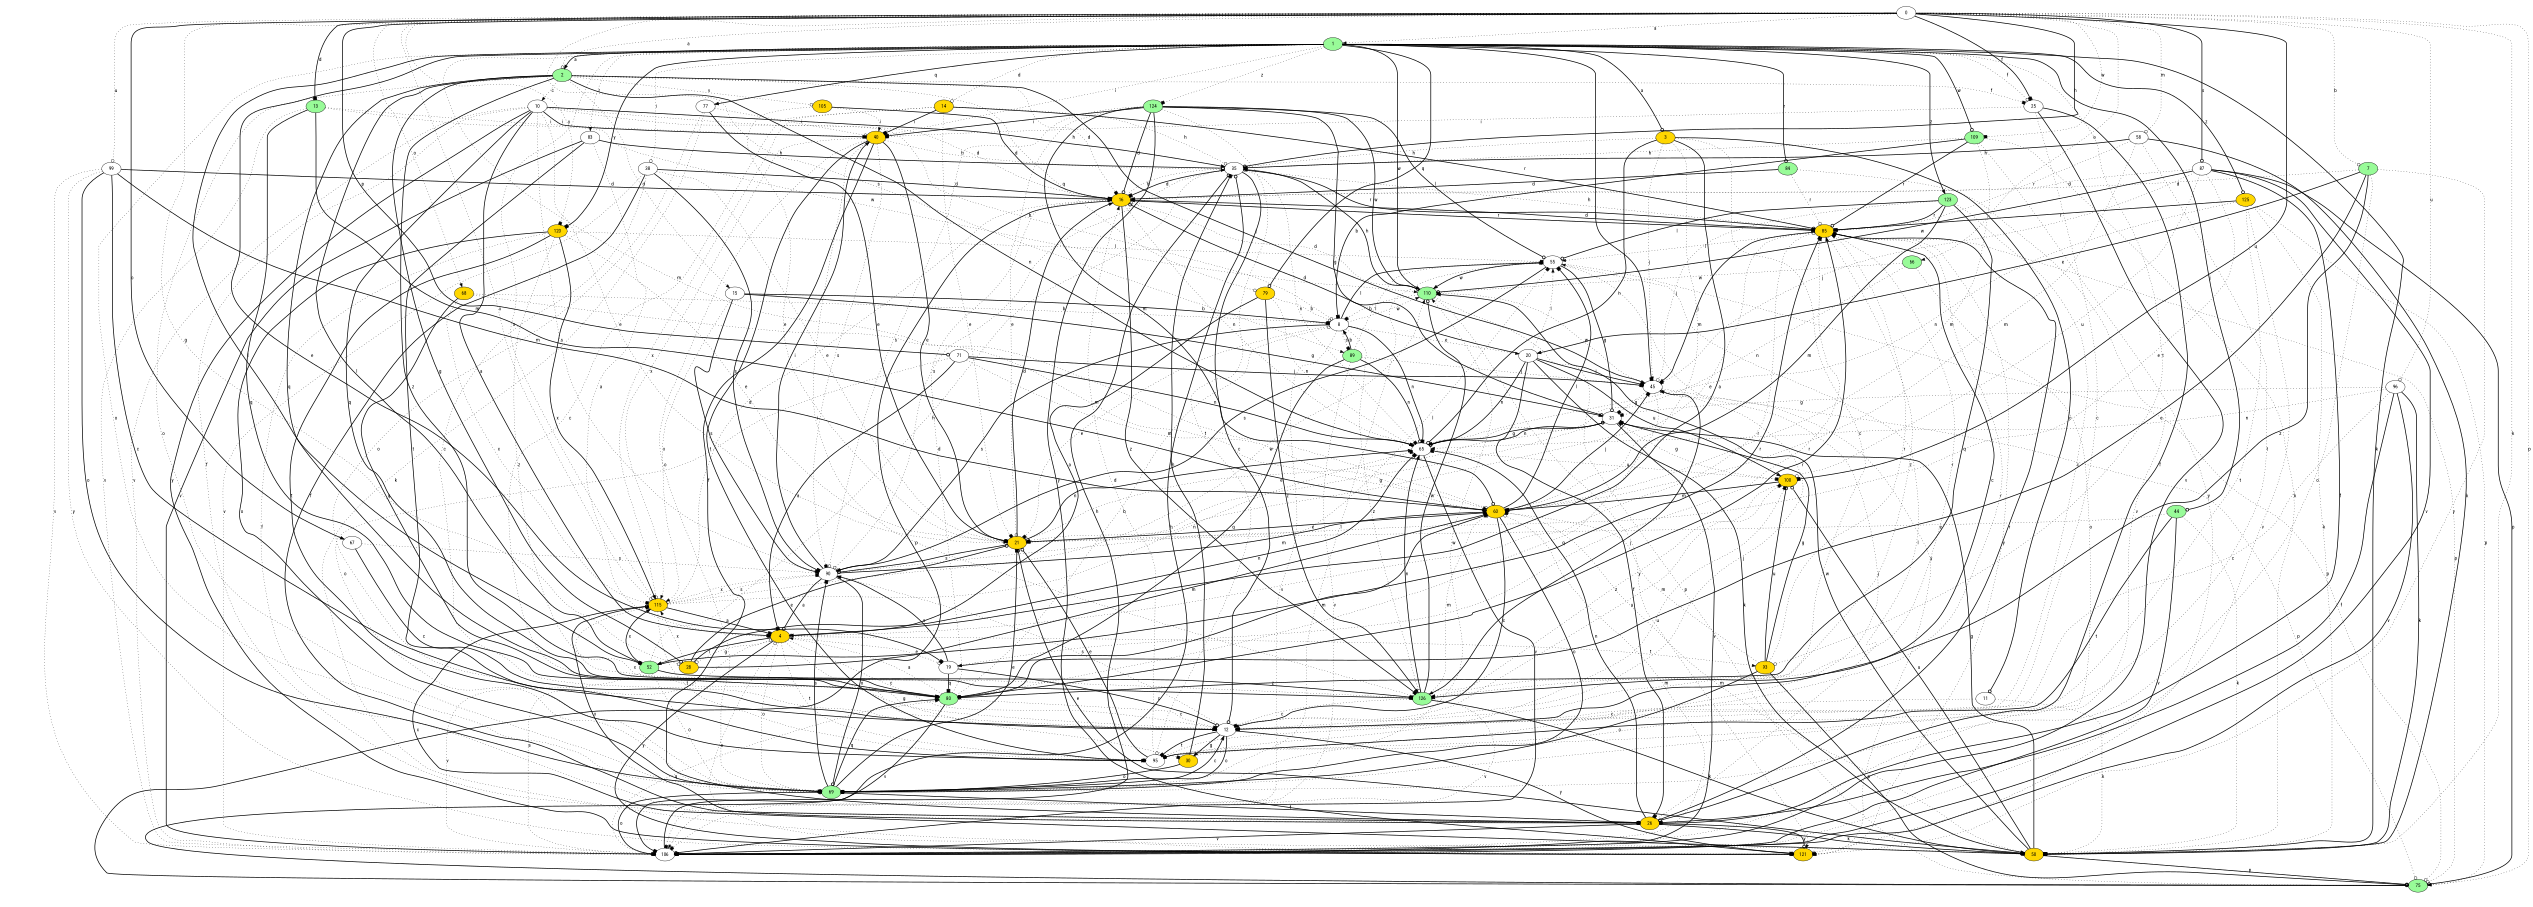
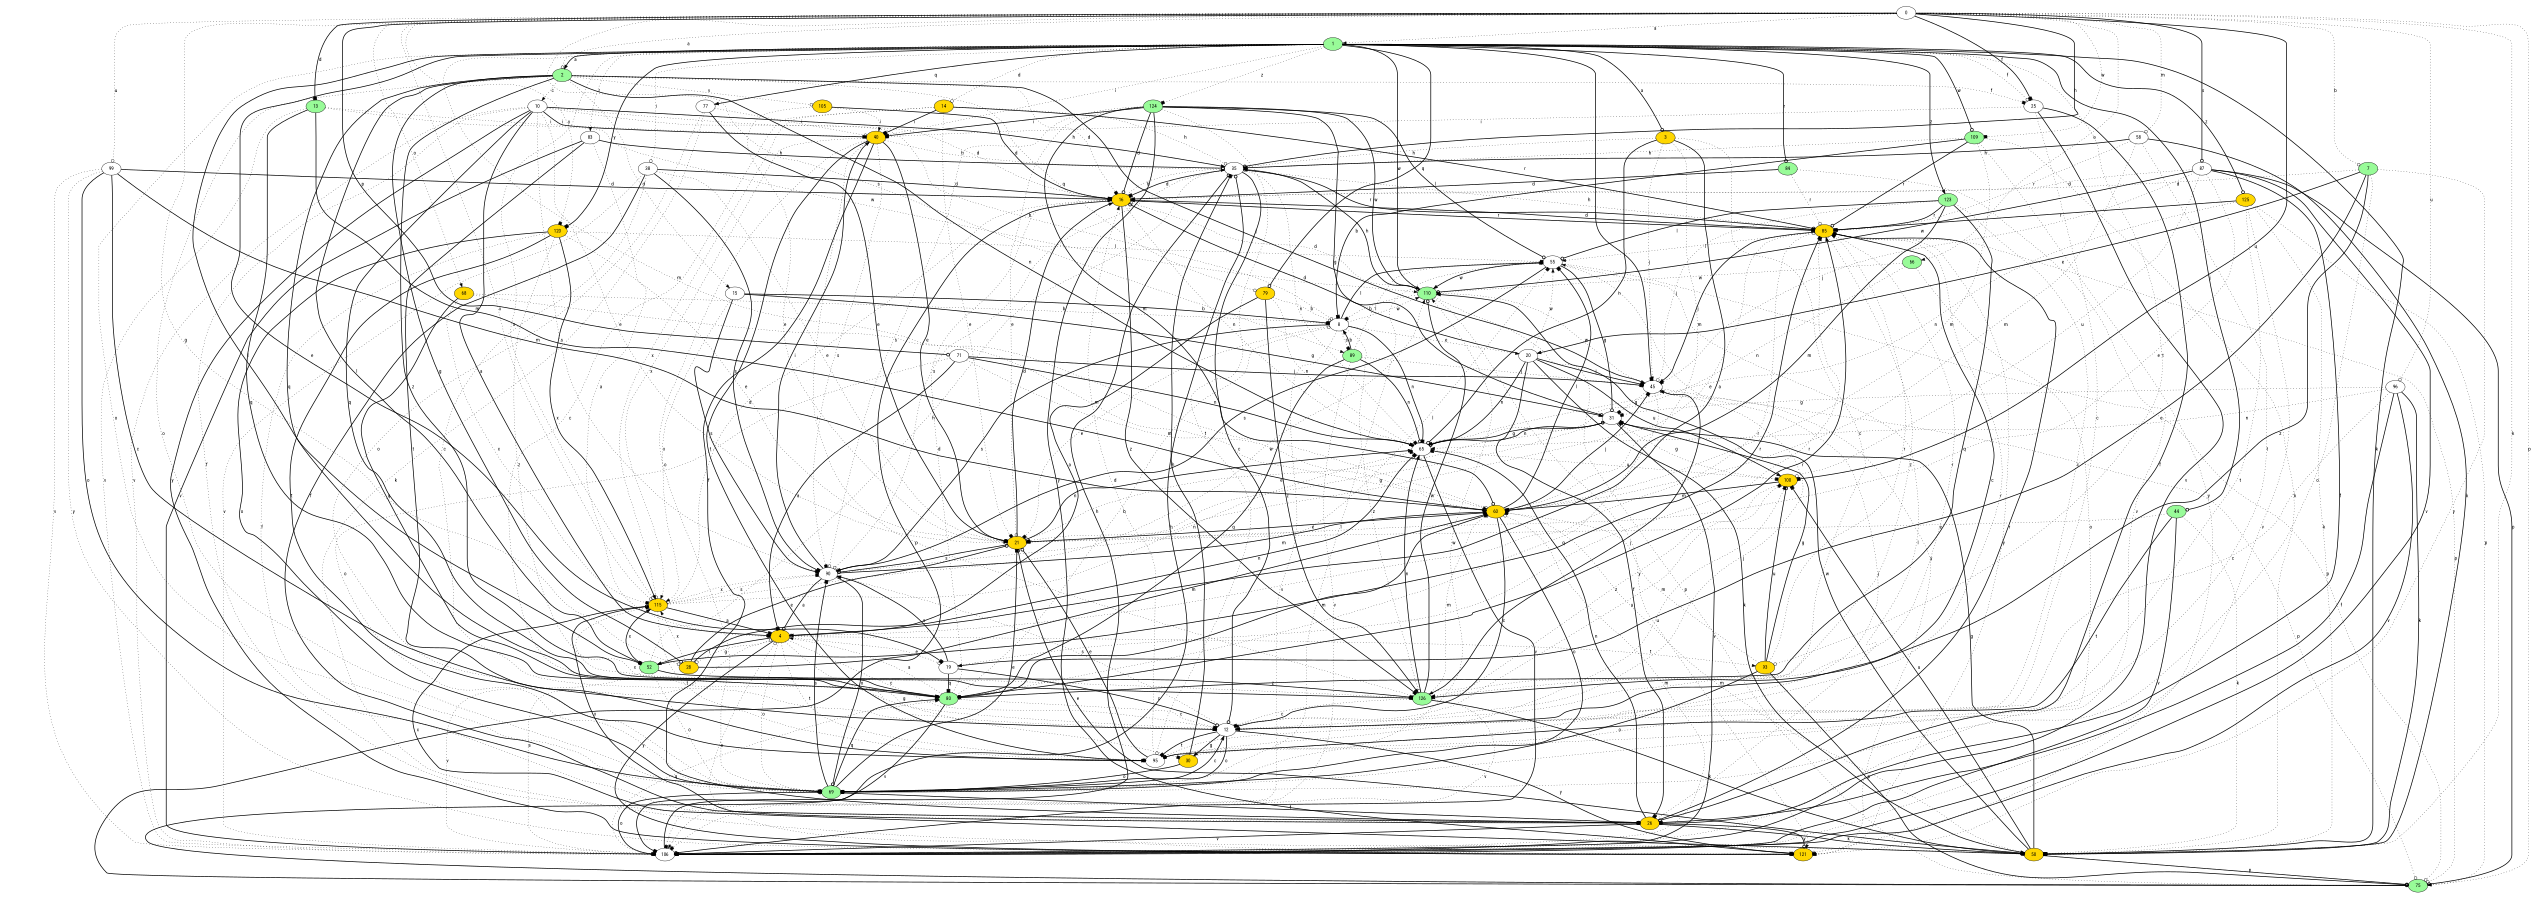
(1551, 309) -> (1551, 309)
(352, 543) -> none
(1914, 668) -> (1914, 668)
(1985, 699) -> none
